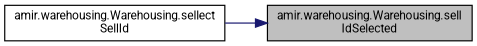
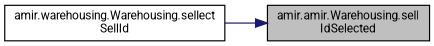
(370, 23) -> (348, 23)
